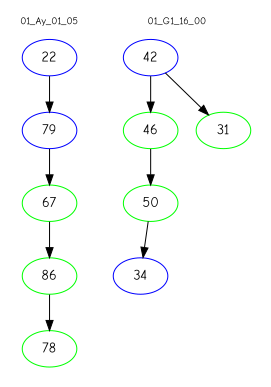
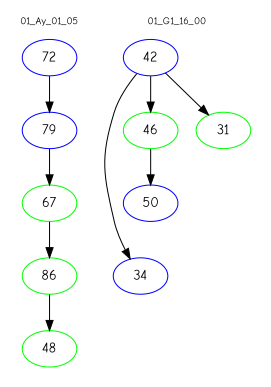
(50, 58) -> (50, 58)
(151, 203) -> (151, 203)
(146, 234) -> (105, 160)
(50, 349) -> (50, 349)
